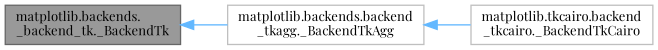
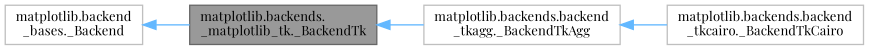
none -> (74, 25)
(93, 25) -> (283, 25)
(562, 25) -> (765, 25)
